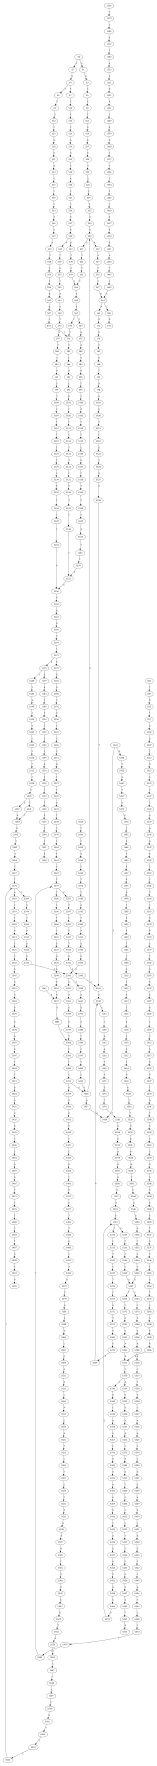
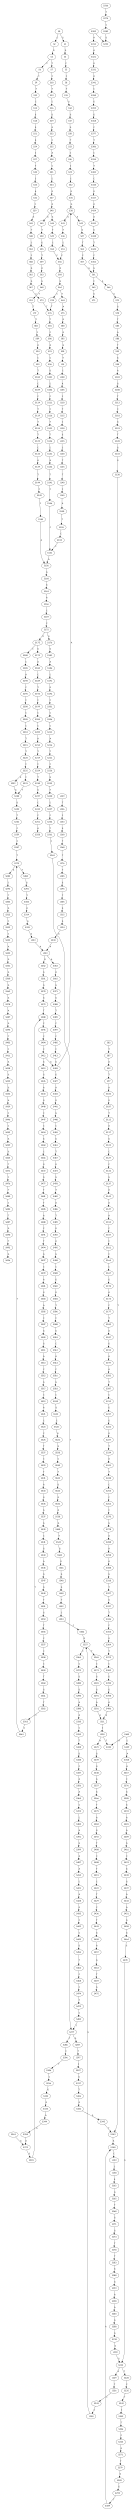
(109, 50) -> (99, 37)
(113, 933) -> (55, 1100)
(113, 1394) -> (119, 1740)
